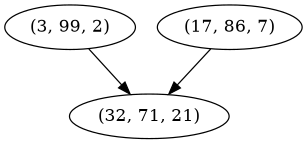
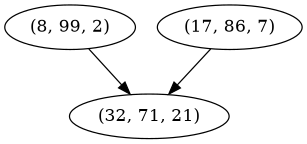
(70, 27) -> (70, 27)
